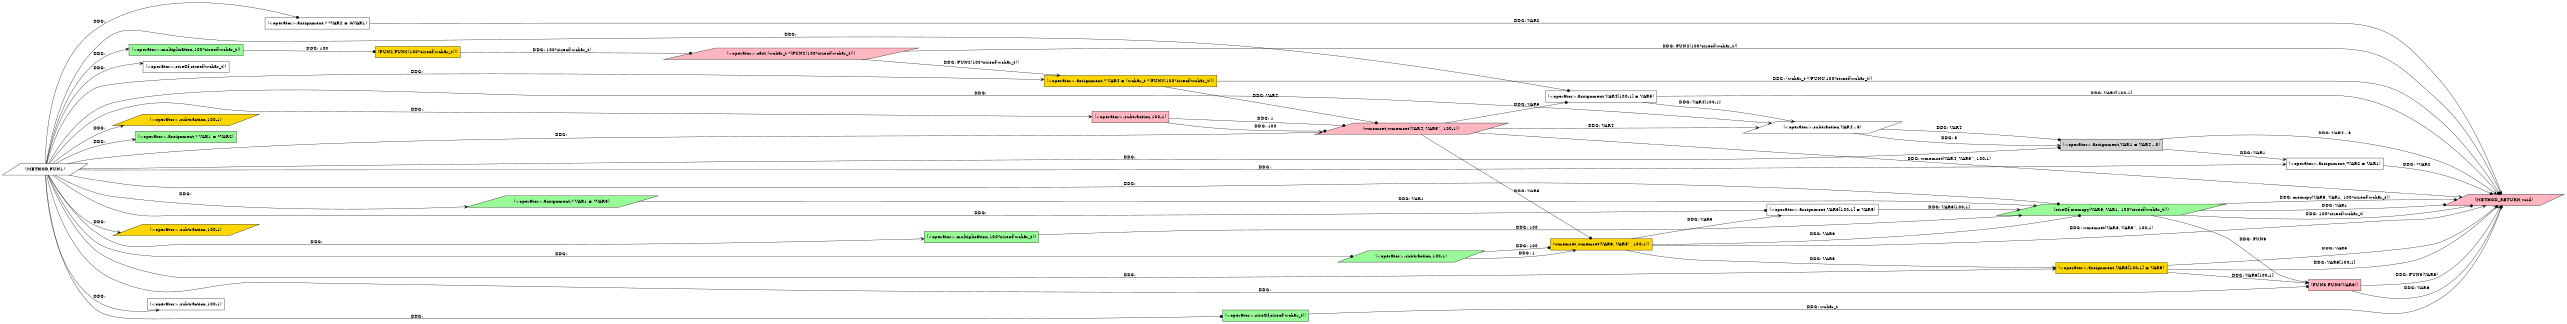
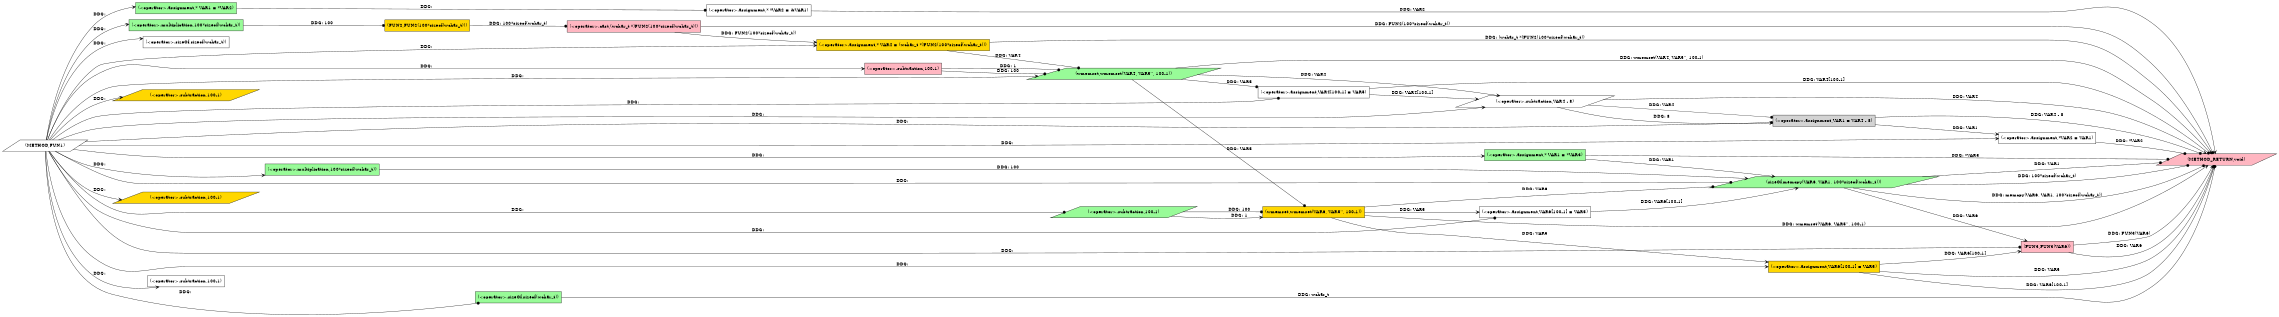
(121, 16) -> (470, 9)
(791, 54) -> (634, 26)
none -> (1908, 98)
(1411, 129) -> (1124, 74)
(2332, 139) -> (2039, 120)
none -> (1876, 157)
(562, 202) -> (1535, 155)
(2253, 239) -> (1965, 216)
